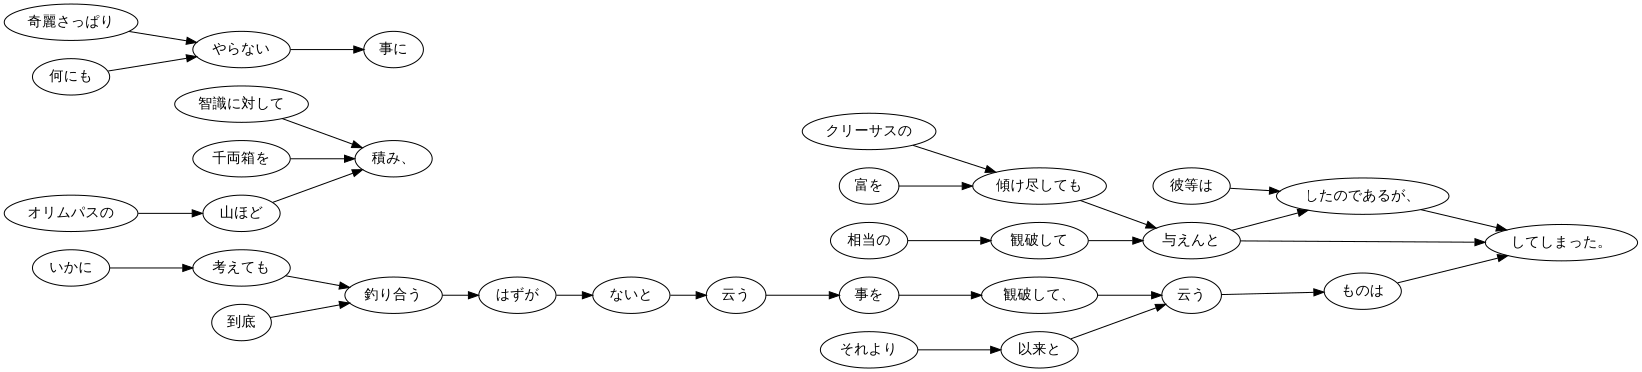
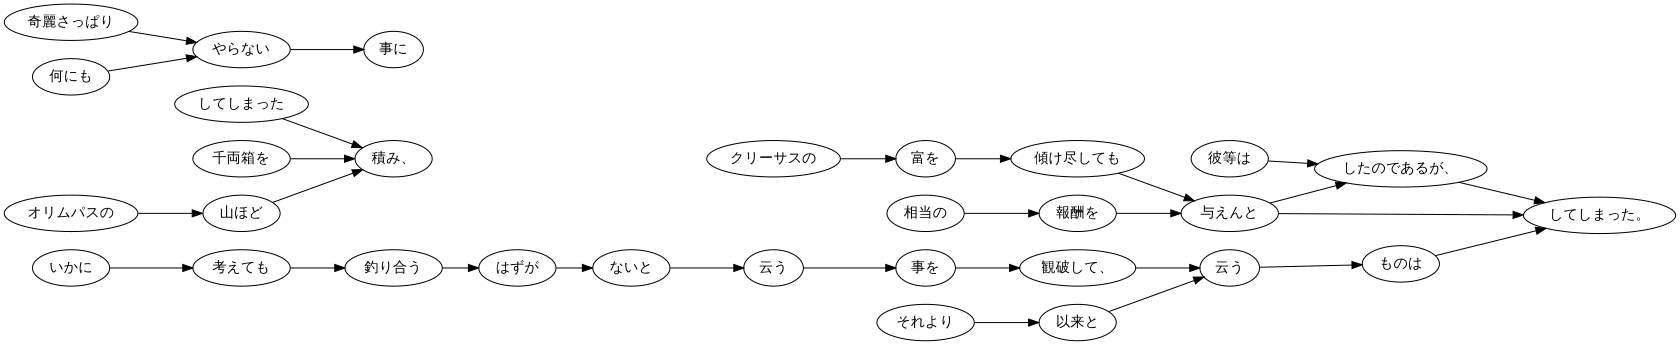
(242, 104) -> (242, 104)
(949, 157) -> (863, 159)
(1040, 241) -> (1078, 213)
(242, 323) -> none
